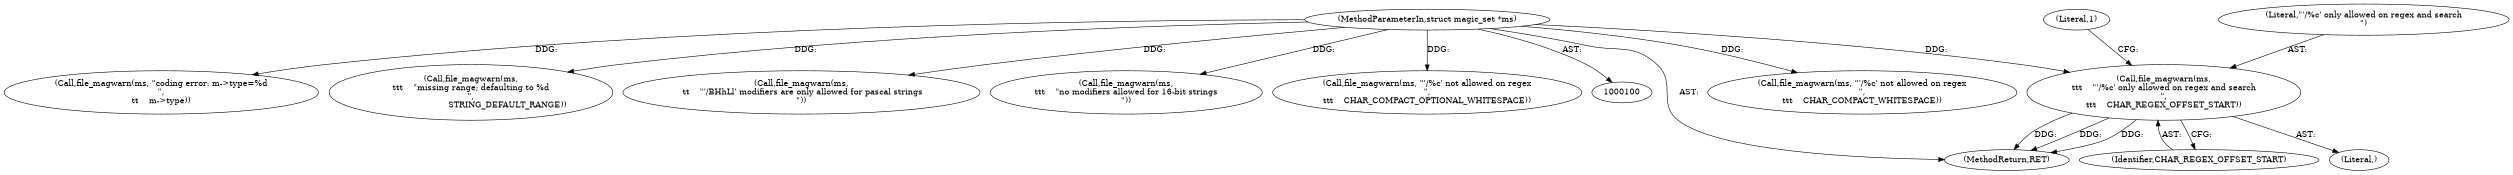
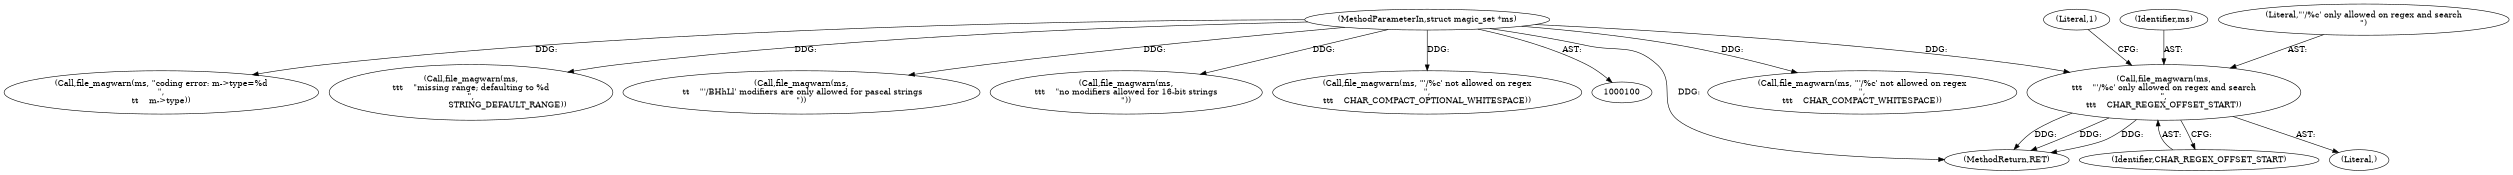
none -> (2164, 20)
(1690, 92) -> (1690, 92)
